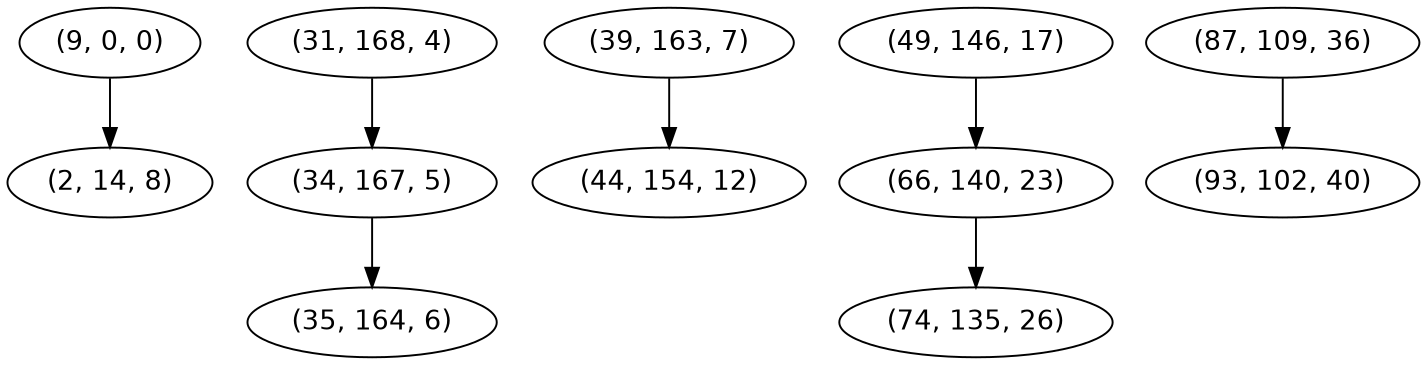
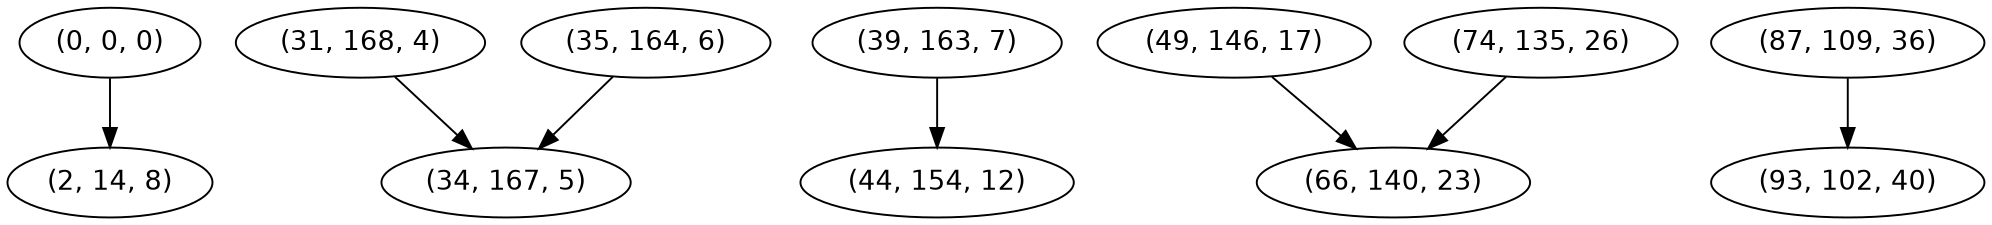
(110, 43) -> (110, 43)
(372, 243) -> (583, 106)
(976, 243) -> (1474, 106)
